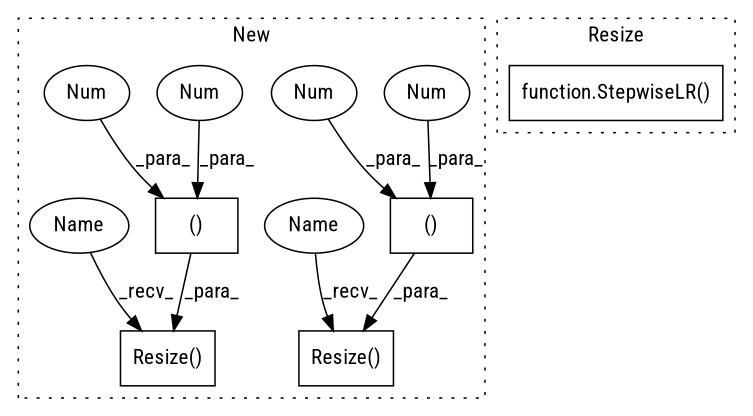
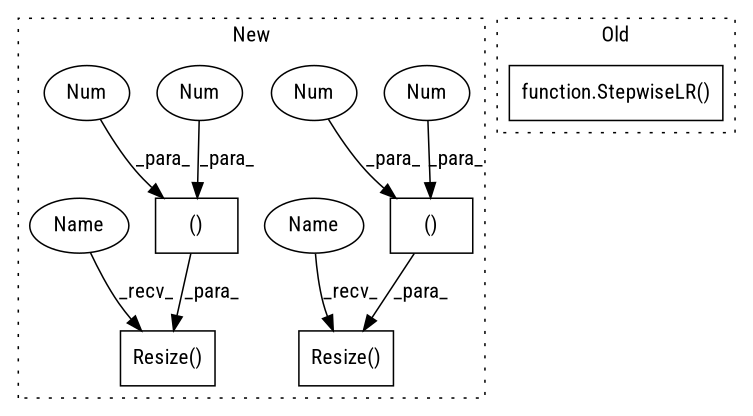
(616, 36) -> (616, 36)
